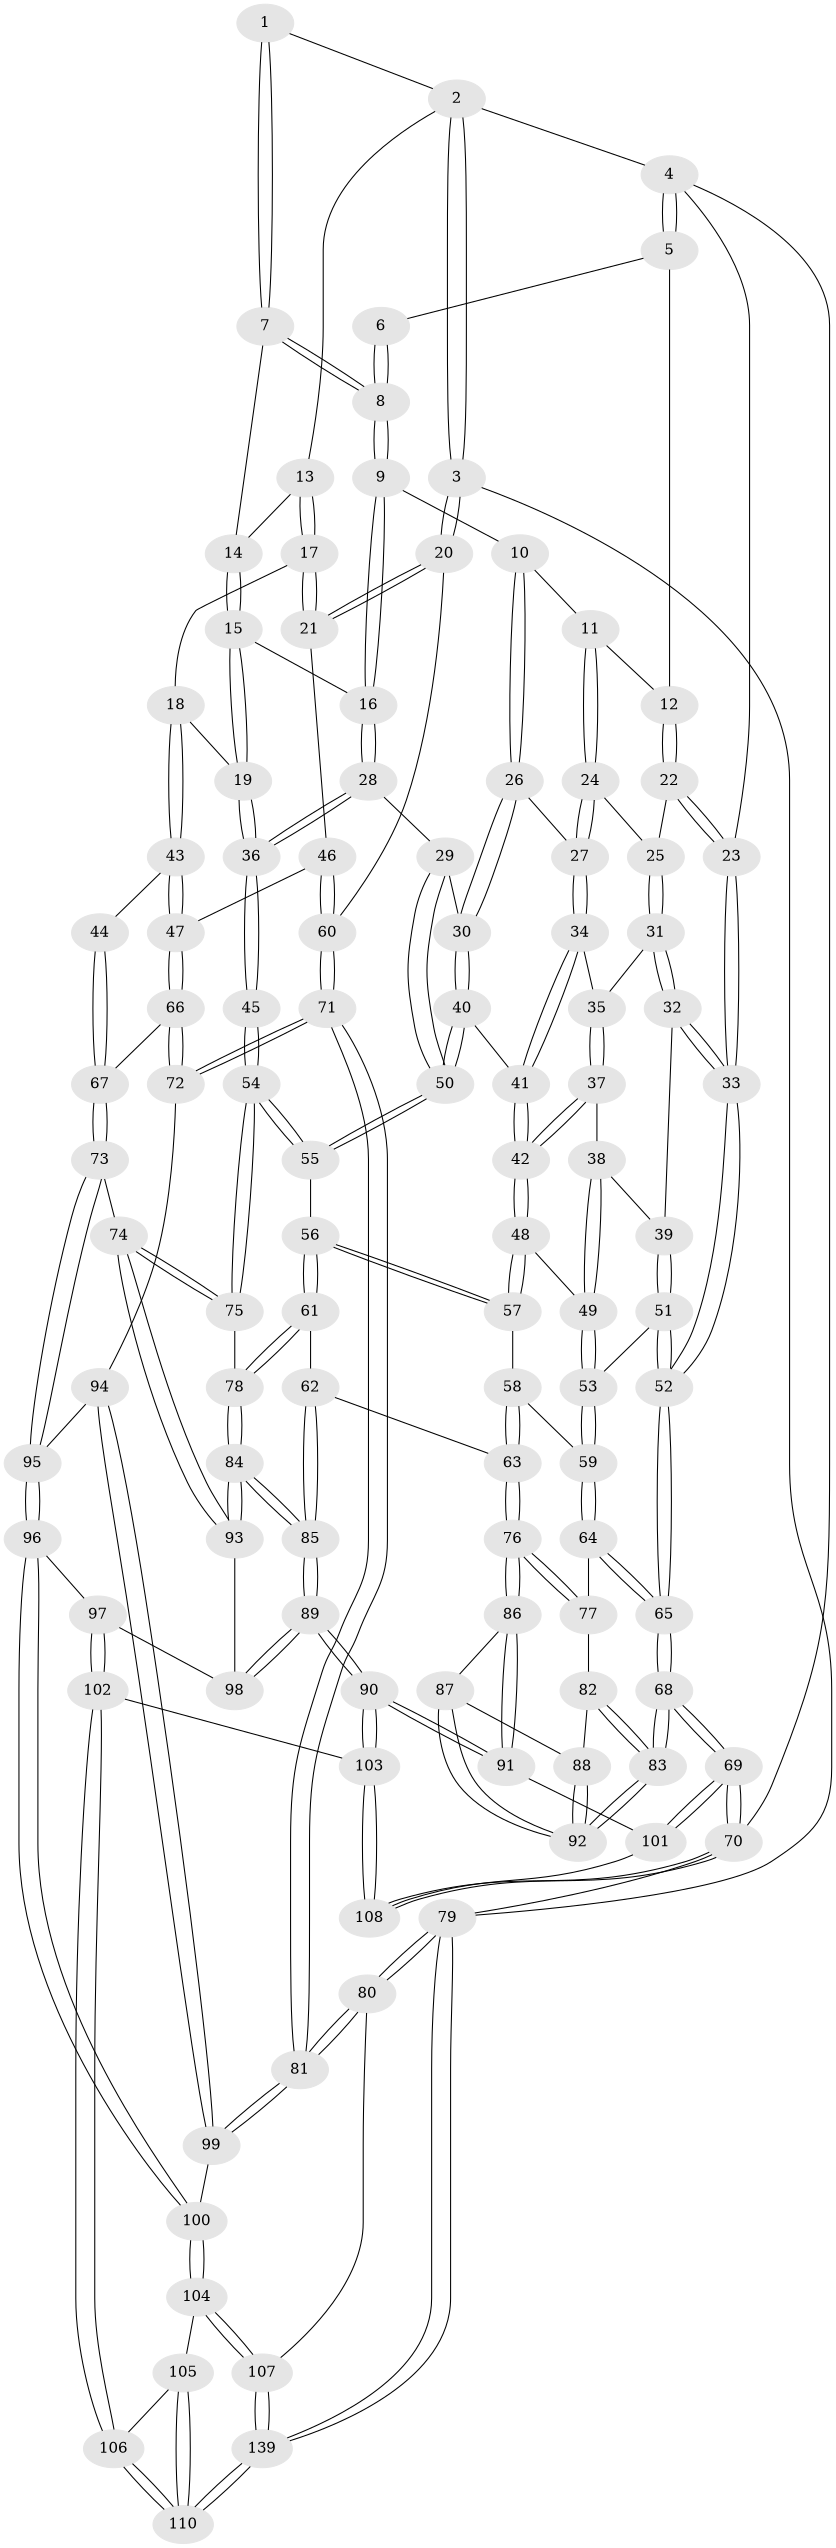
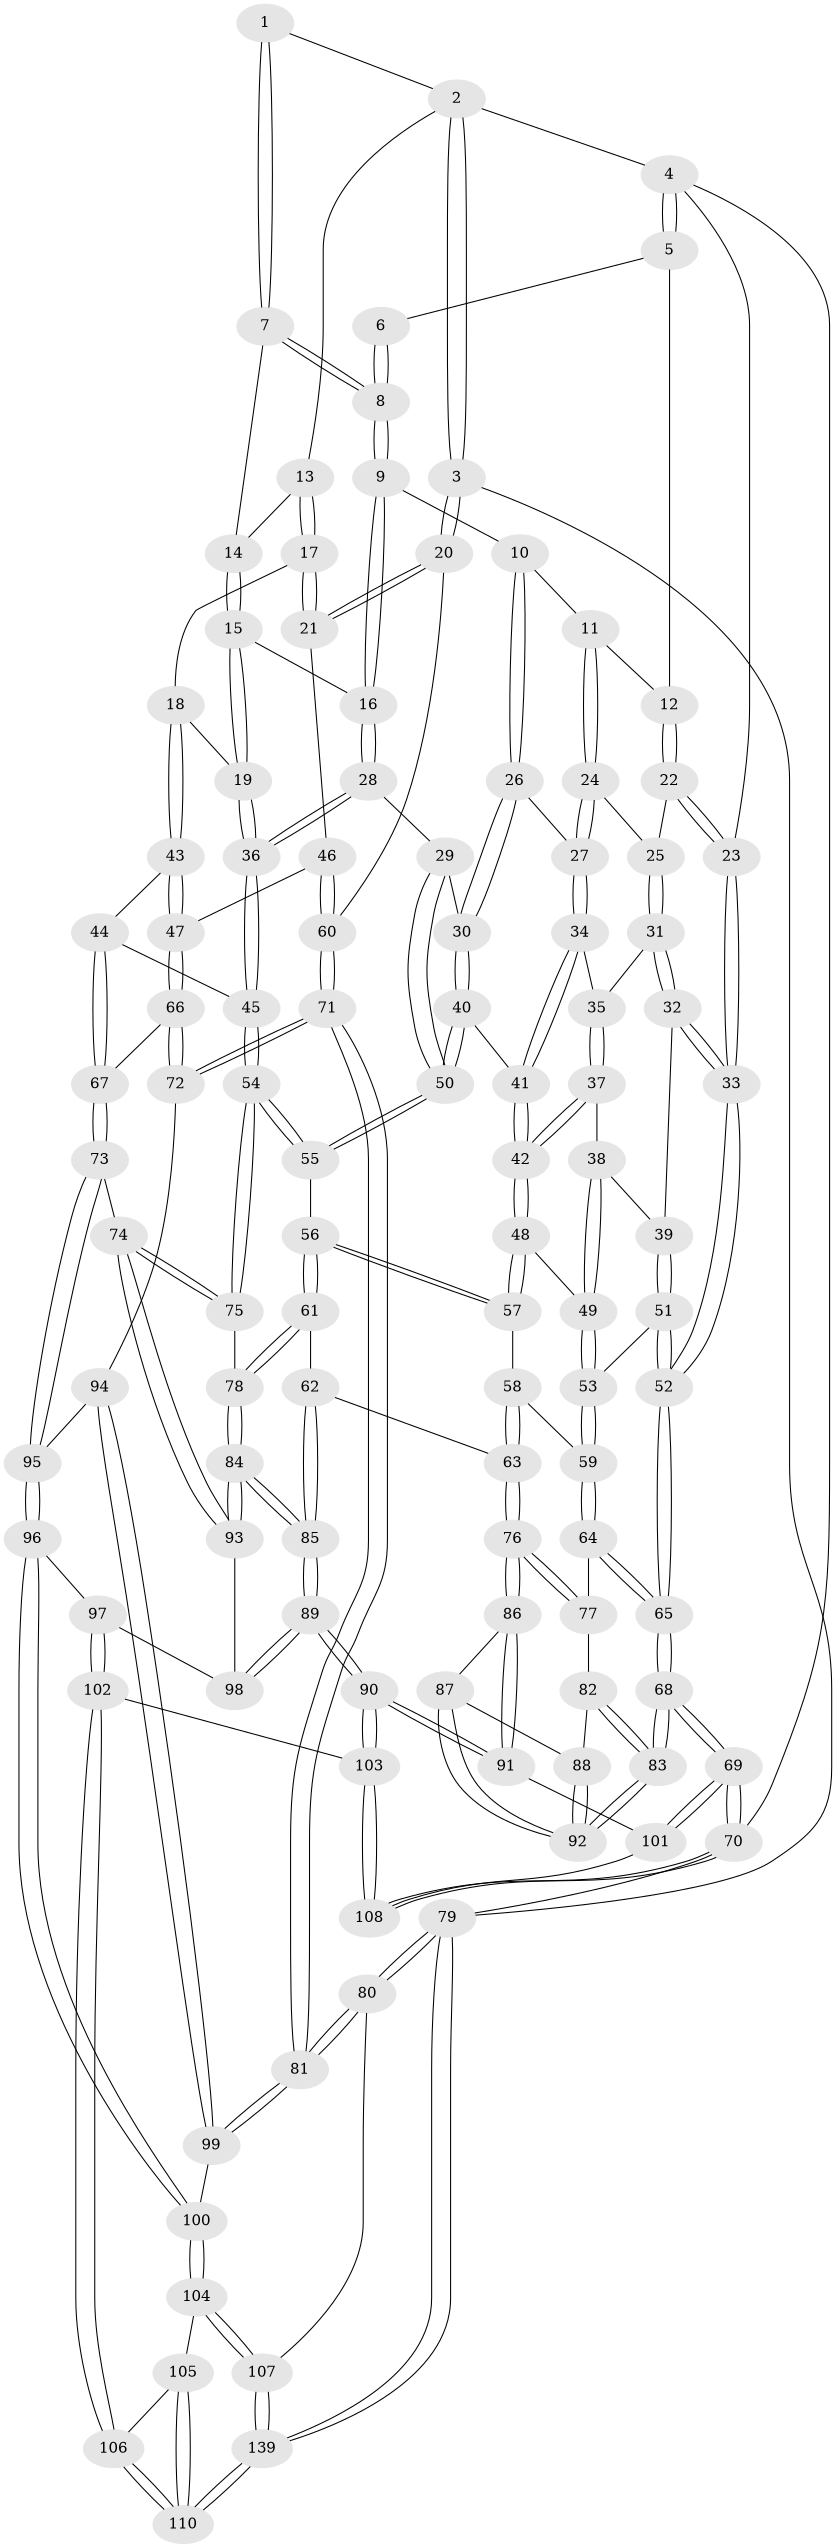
none -> (176, 971)
